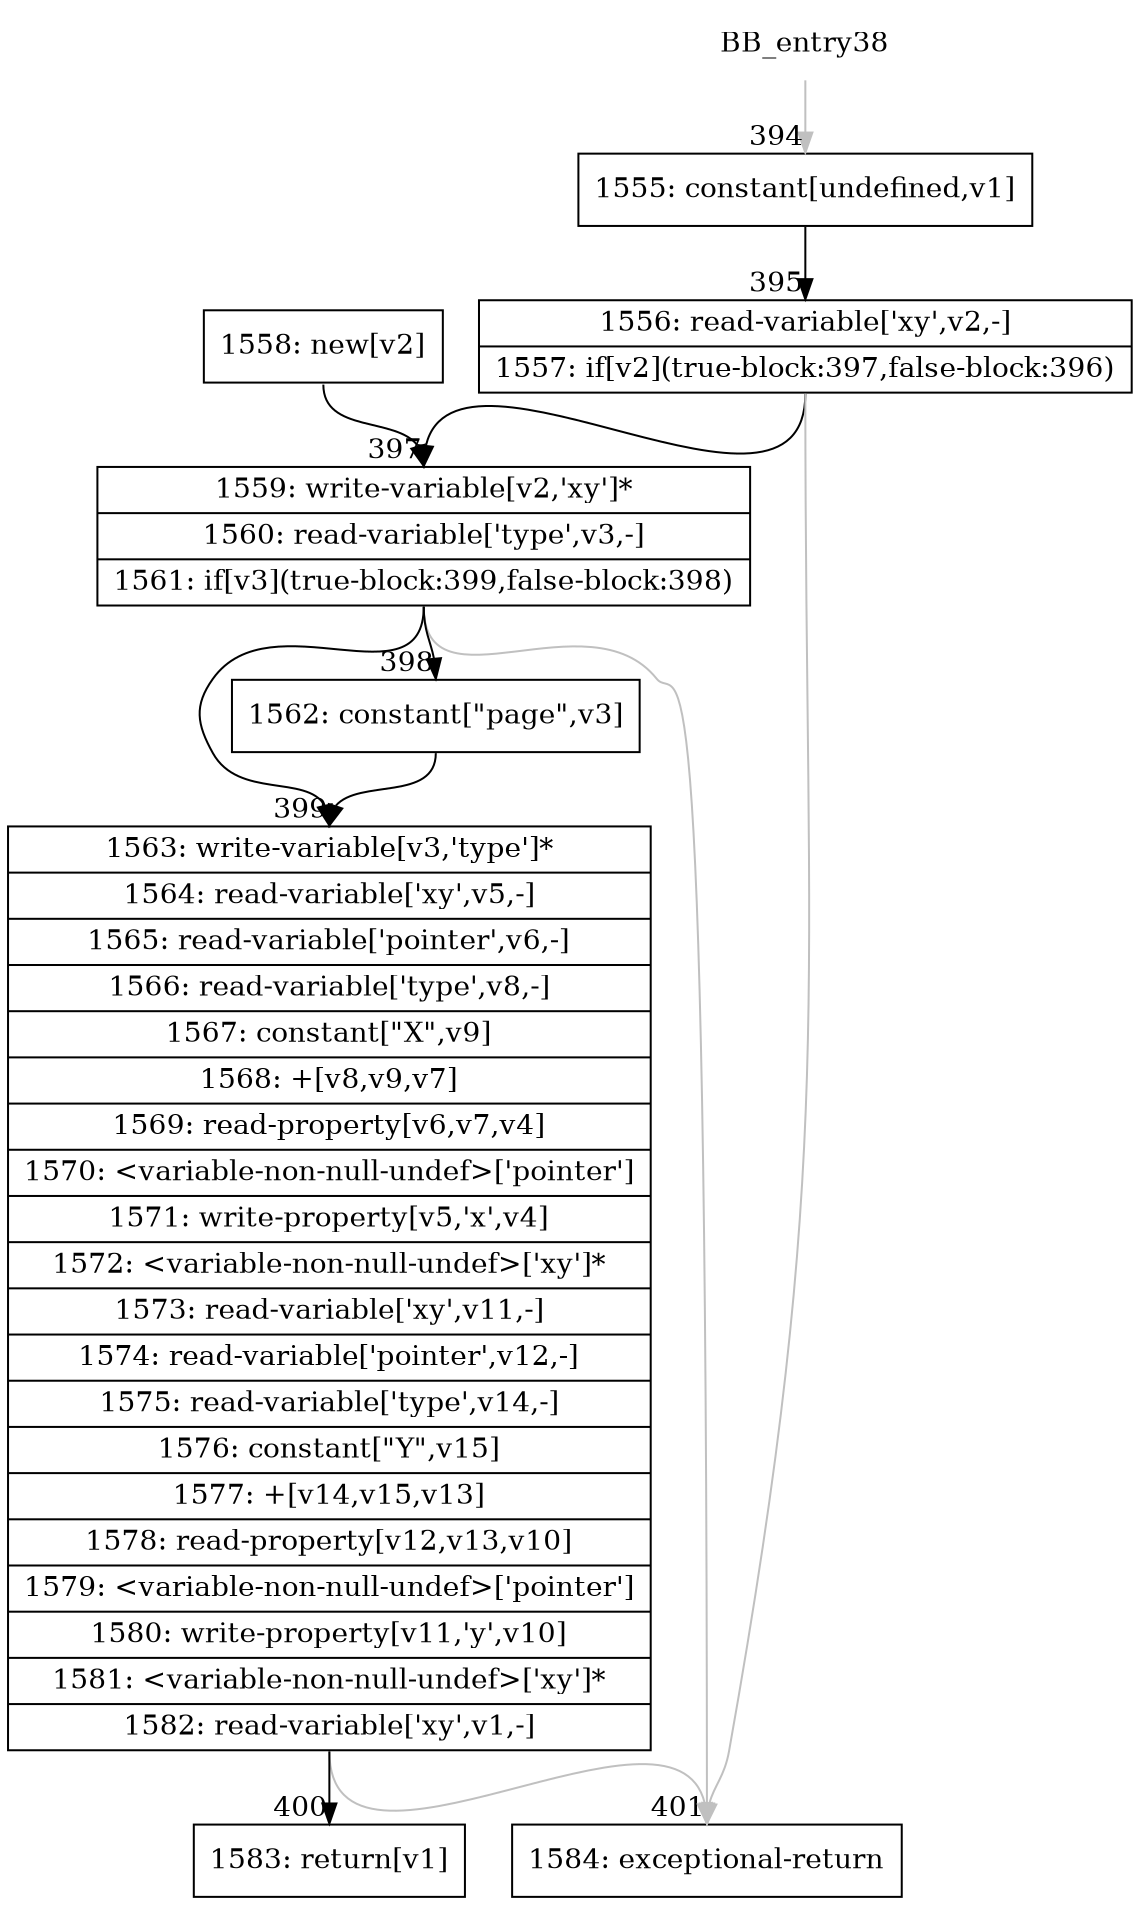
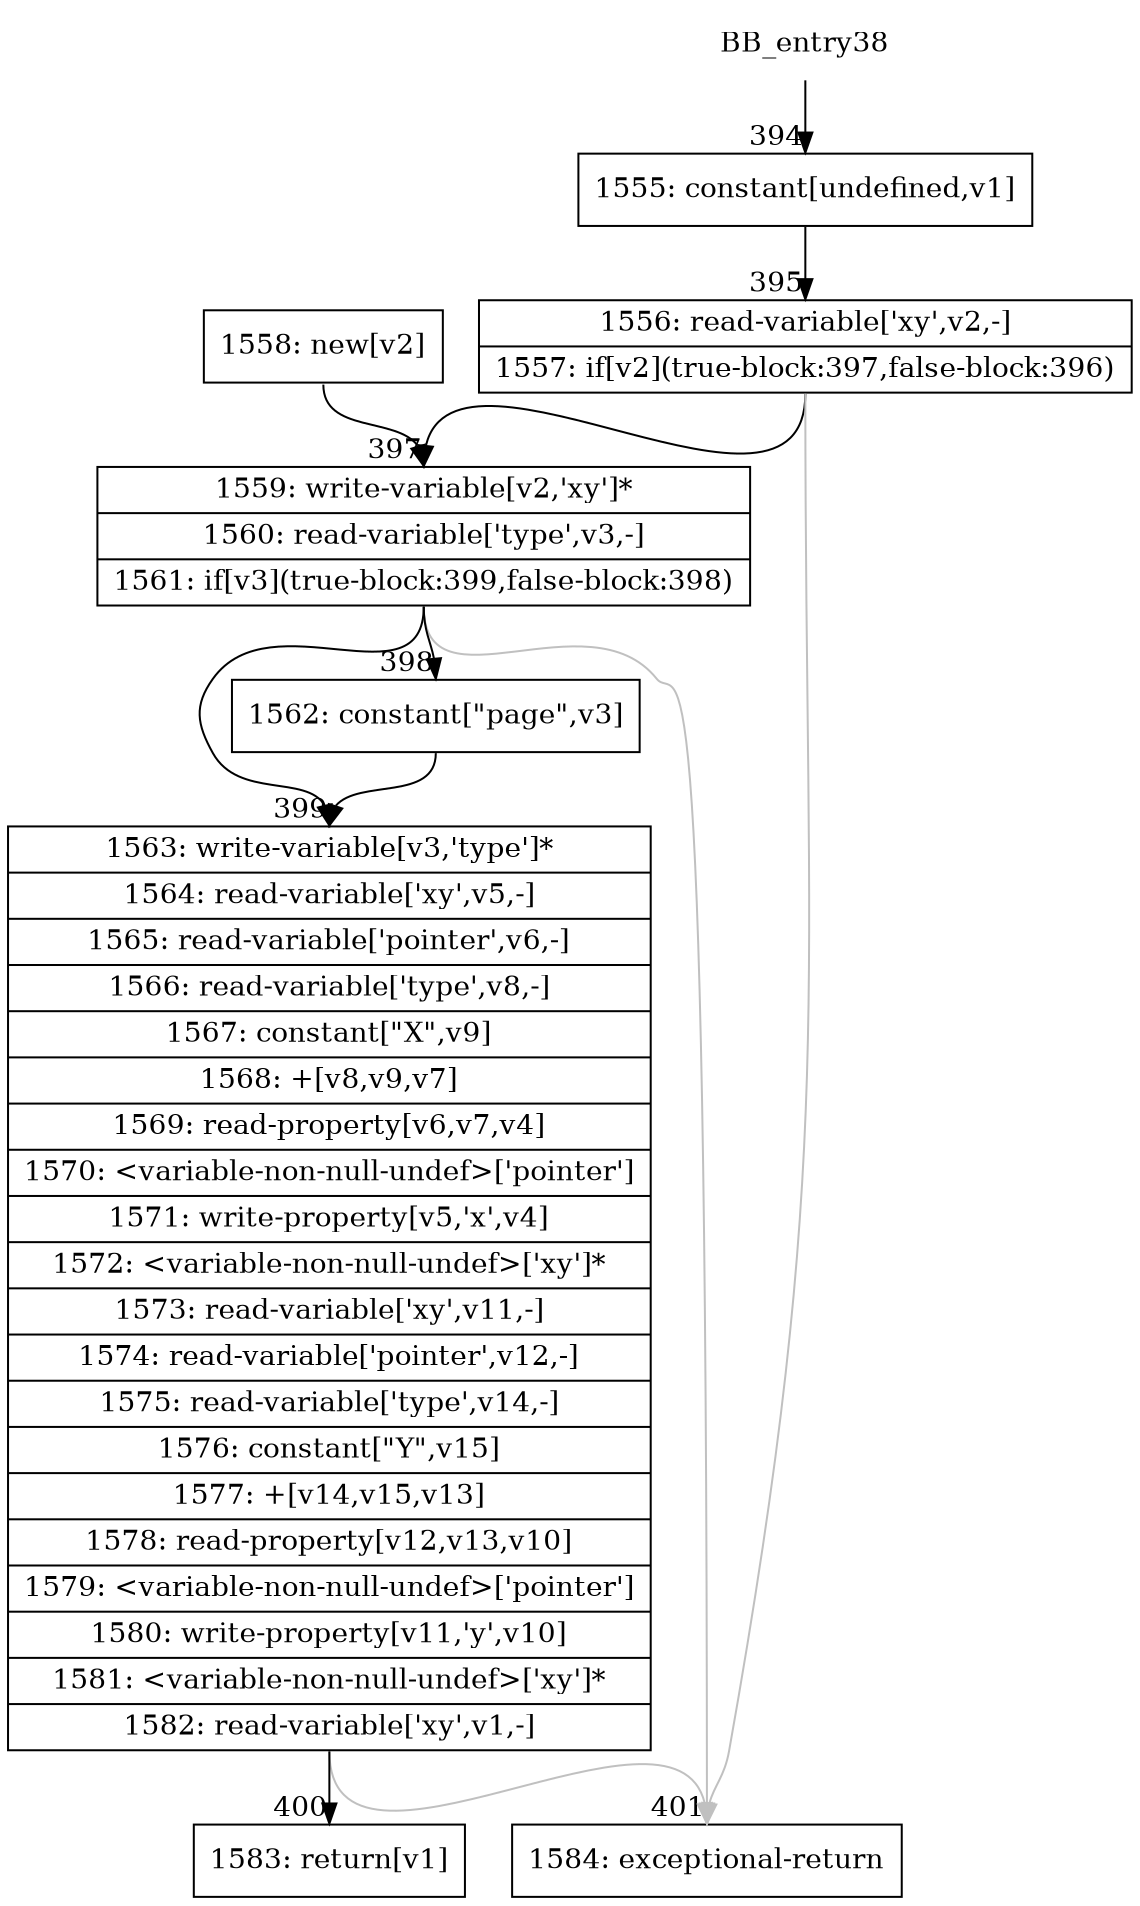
(805, 106) -> (805, 106)
